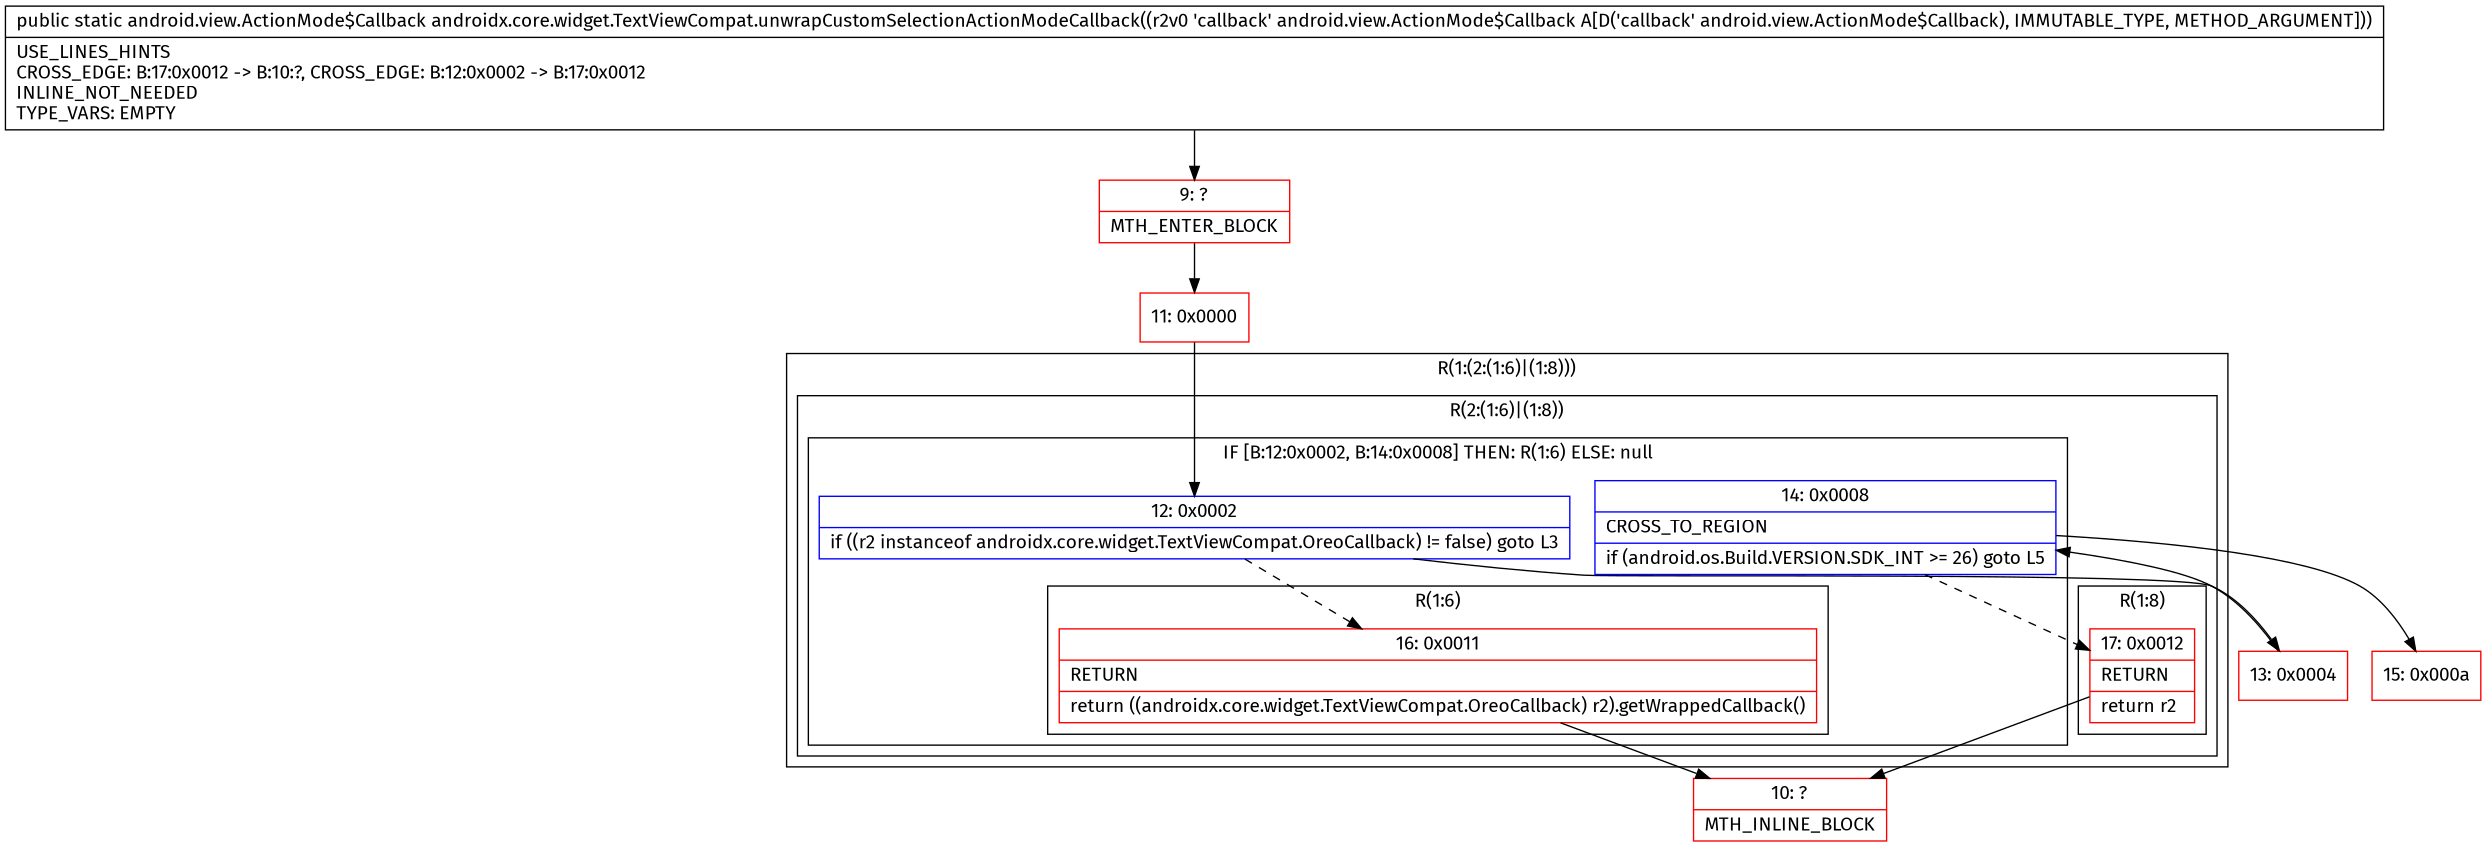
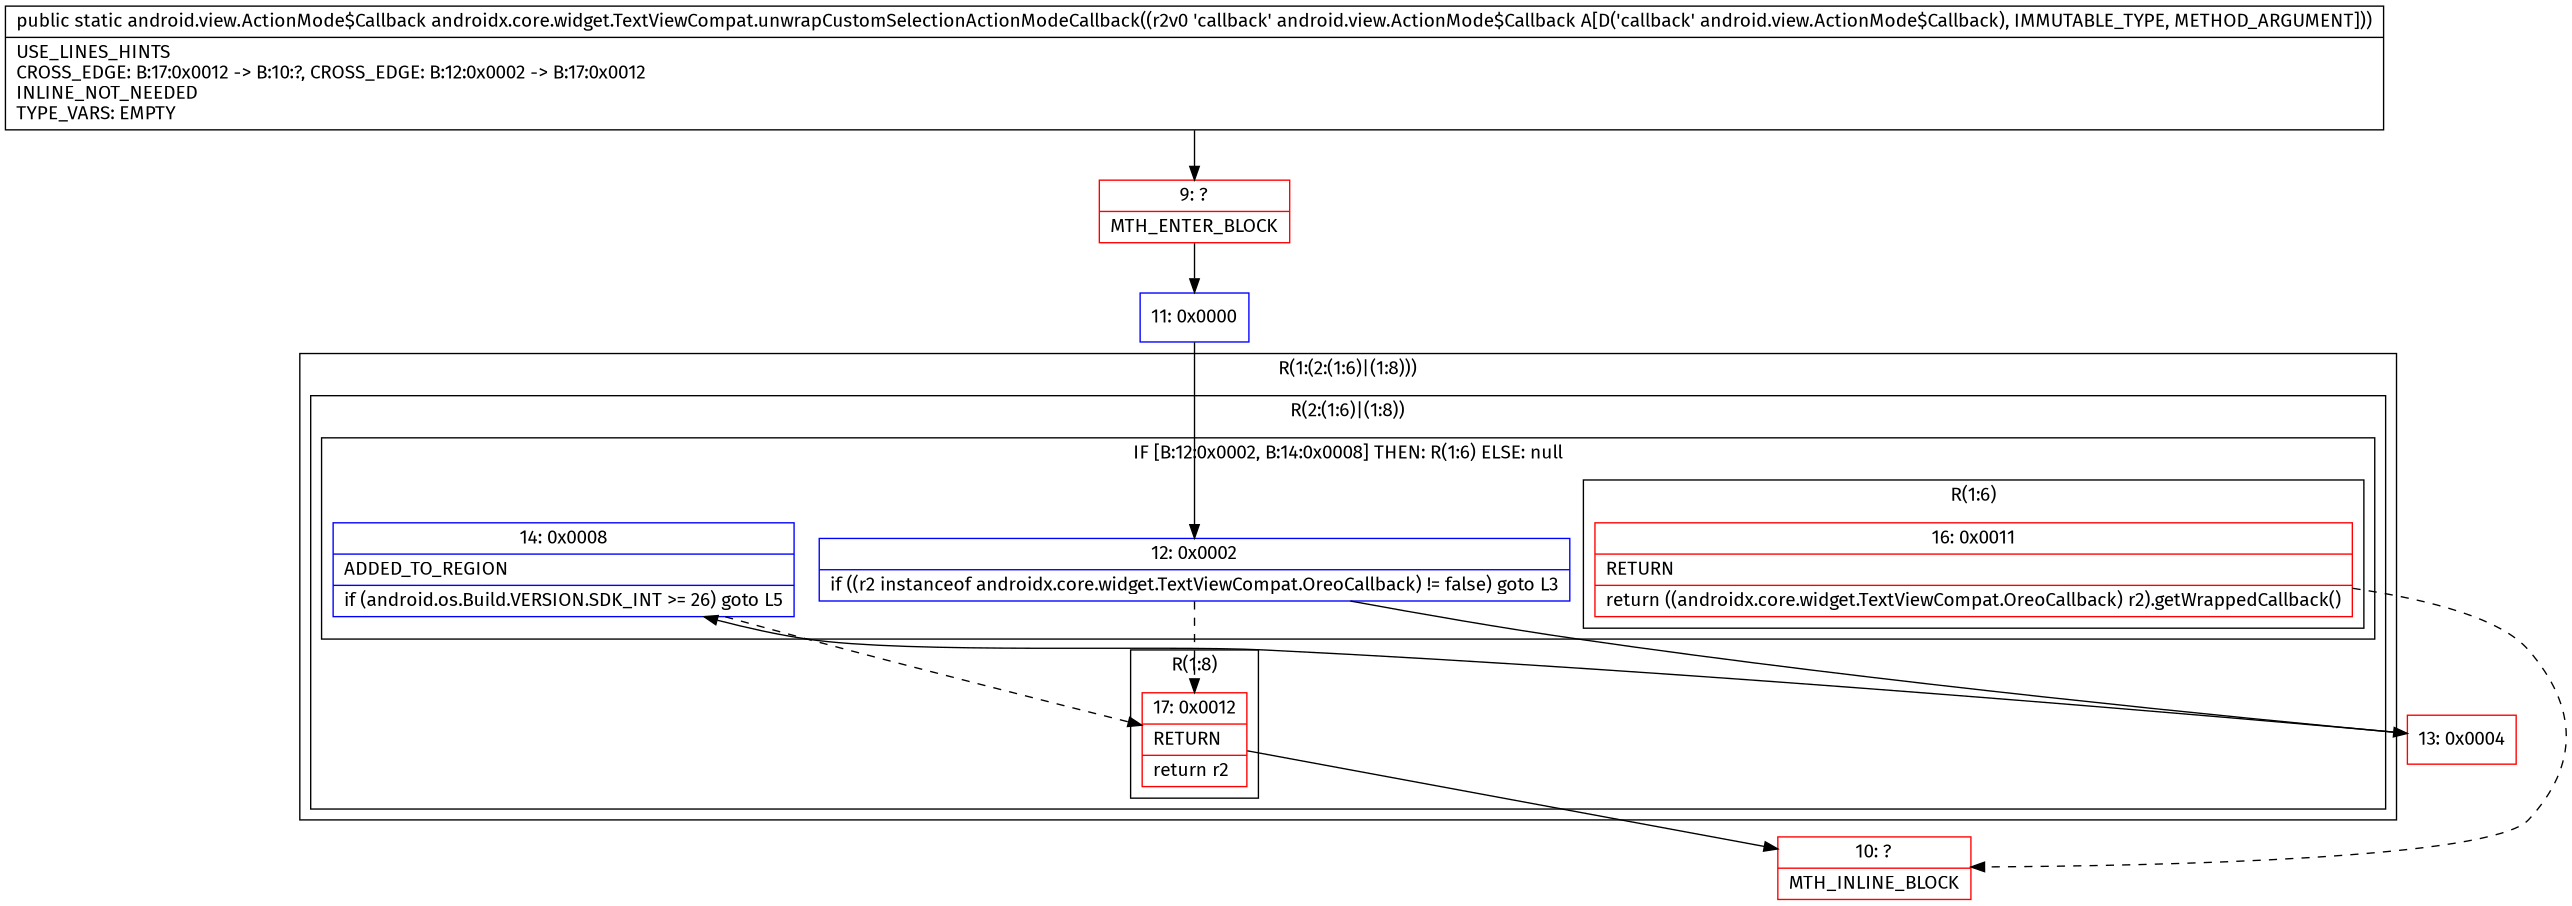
(1195, 317) -> (1195, 317)
(1687, 527) -> (426, 569)
(1305, 595) -> (1195, 630)
(2426, 676) -> none
(1629, 748) -> (2448, 844)
